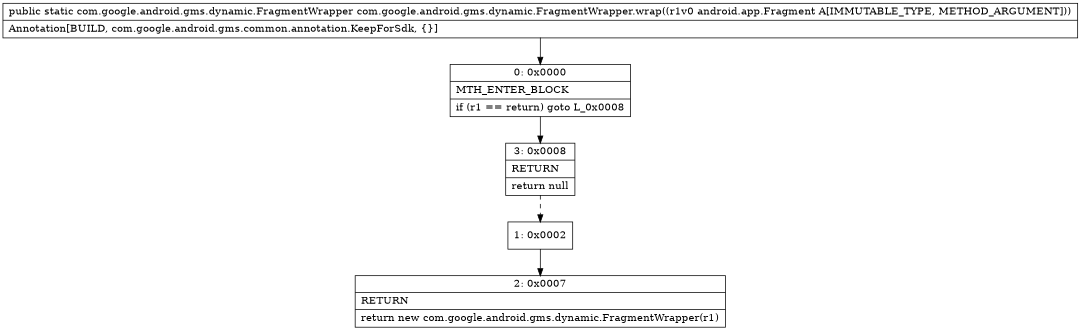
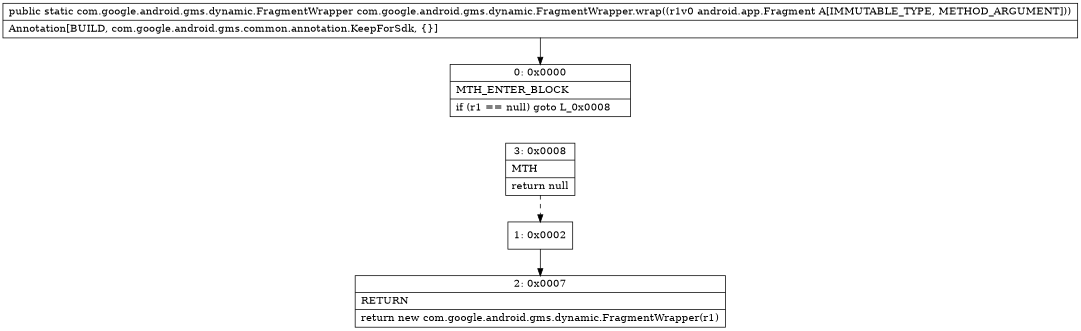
(540, 107) -> (534, 107)
(540, 126) -> none
(536, 169) -> (525, 169)
